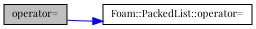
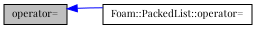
(80, 21) -> (90, 8)
